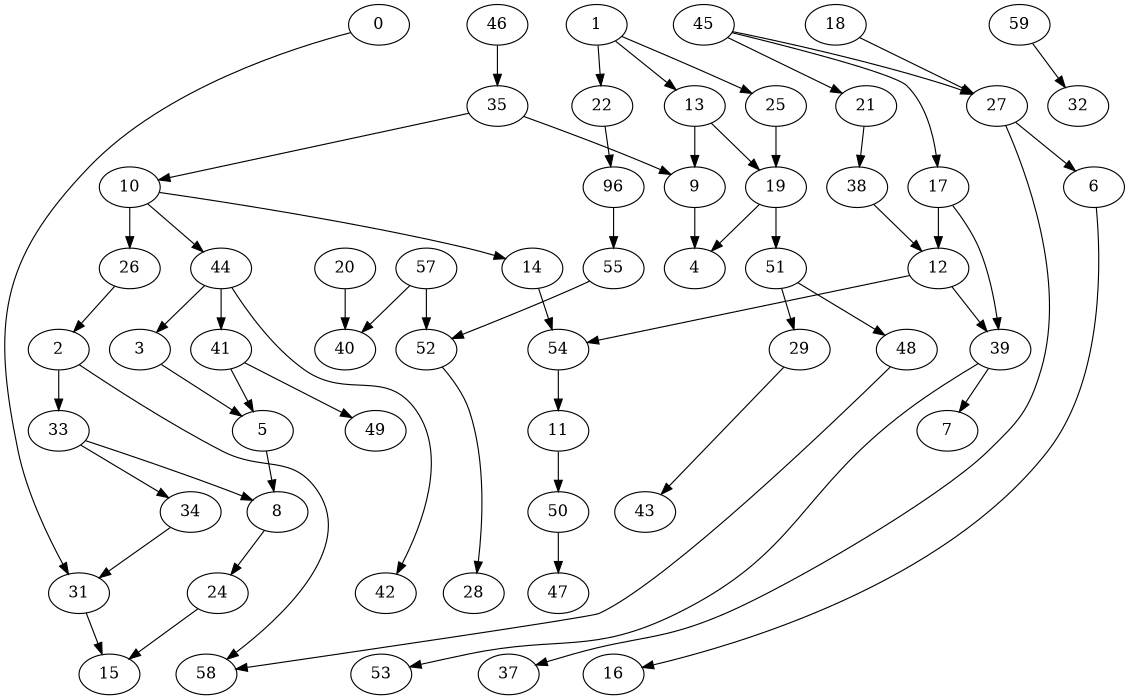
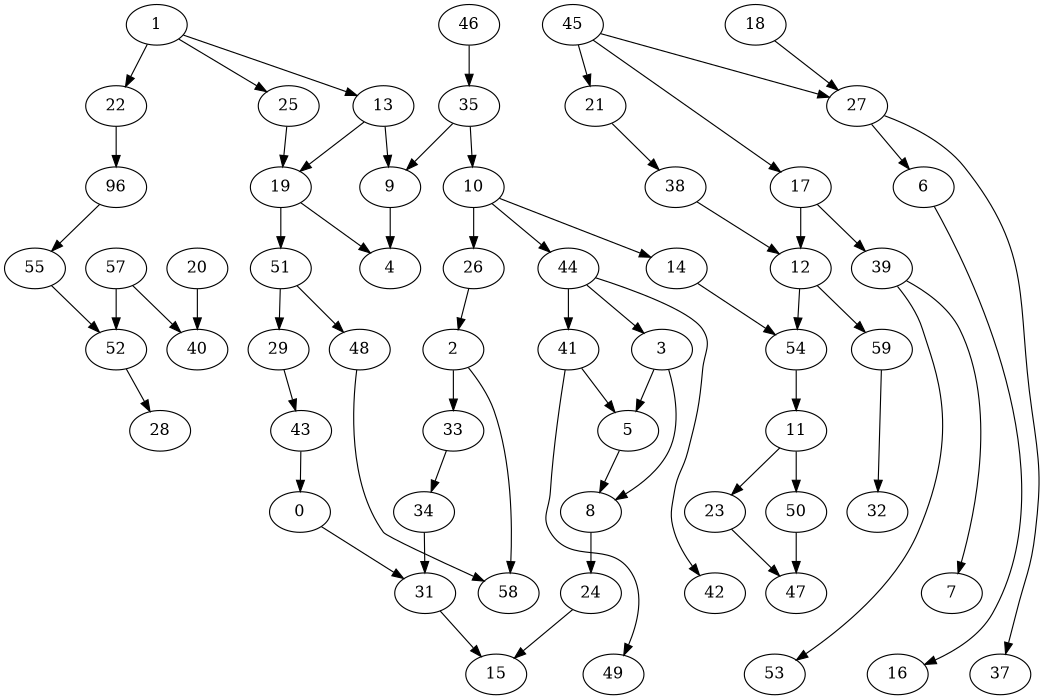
(966, 305) -> (837, 305)
none -> (301, 466)
(164, 467) -> (673, 441)
none -> (715, 512)
